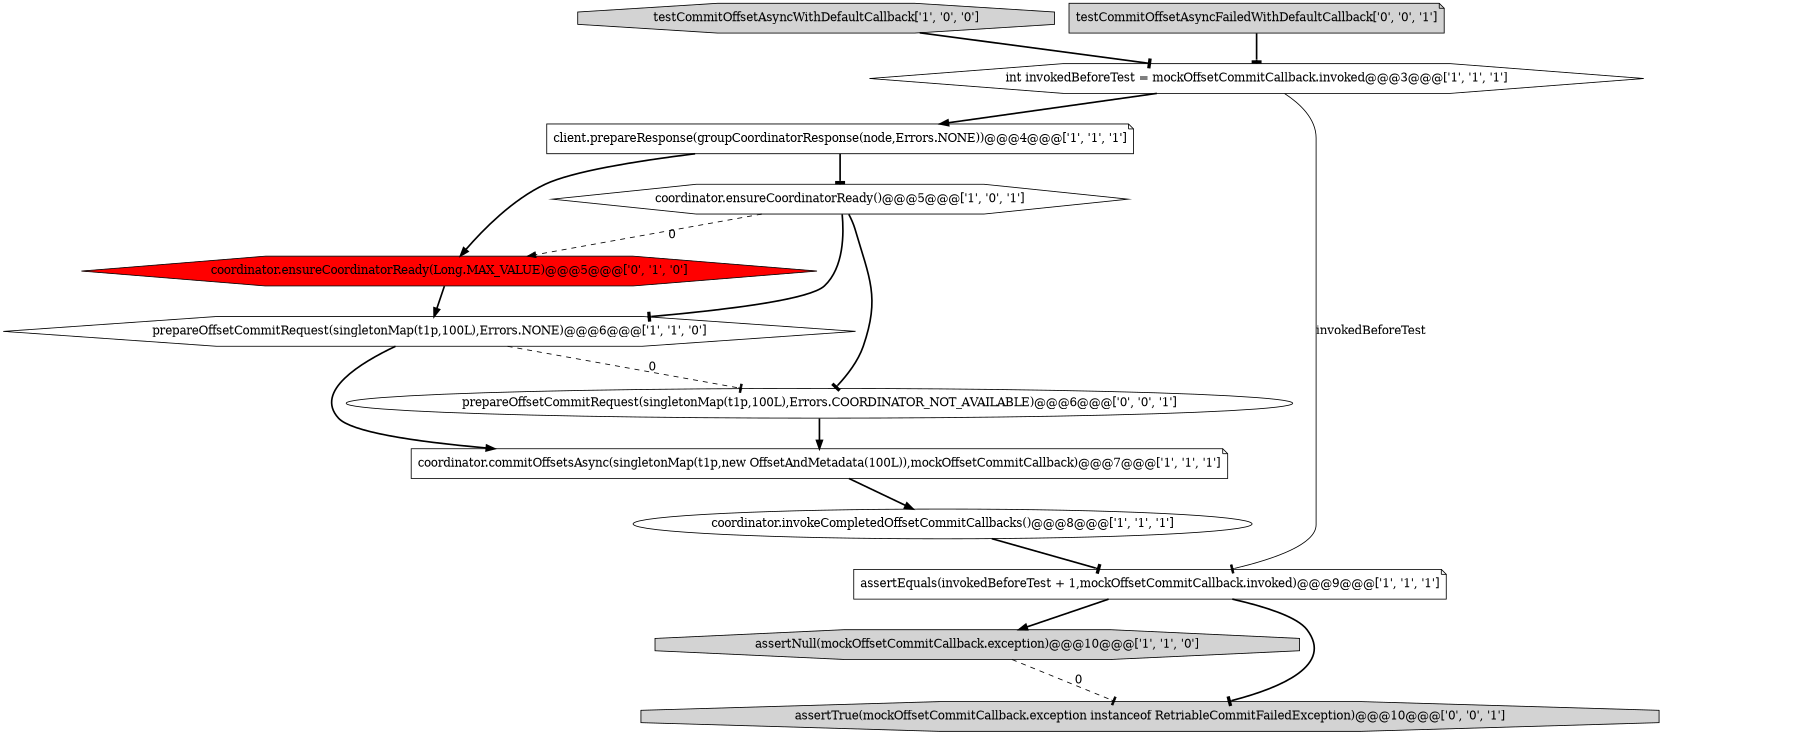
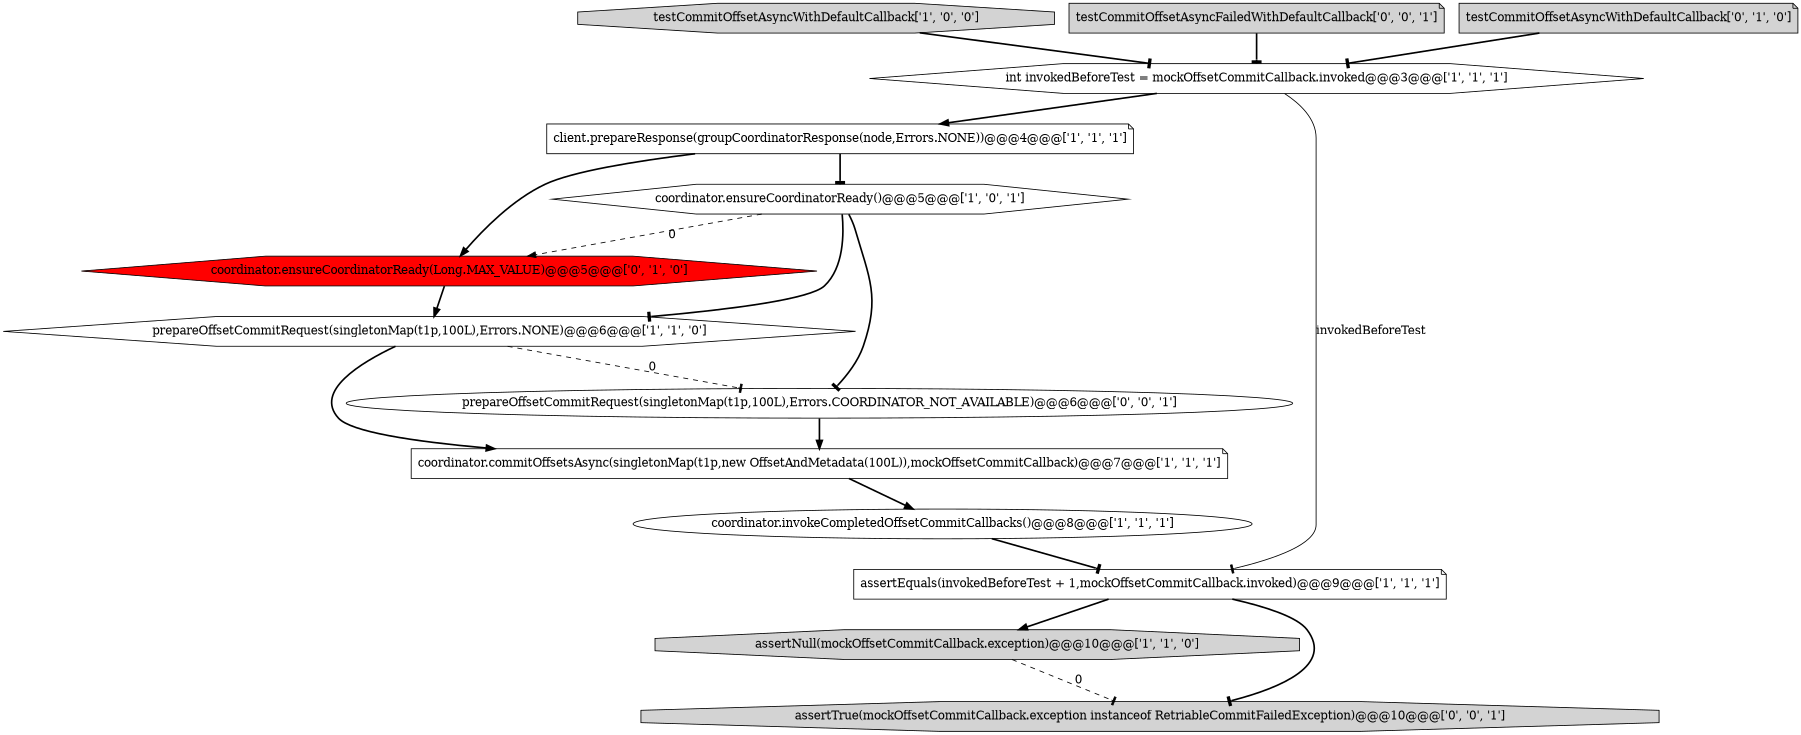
none -> (1628, 18)
